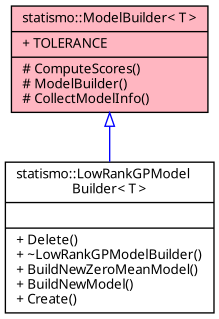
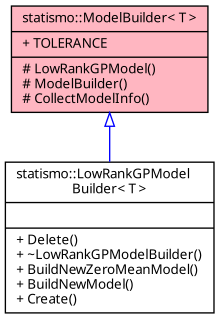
(81, 69) -> (89, 69)
